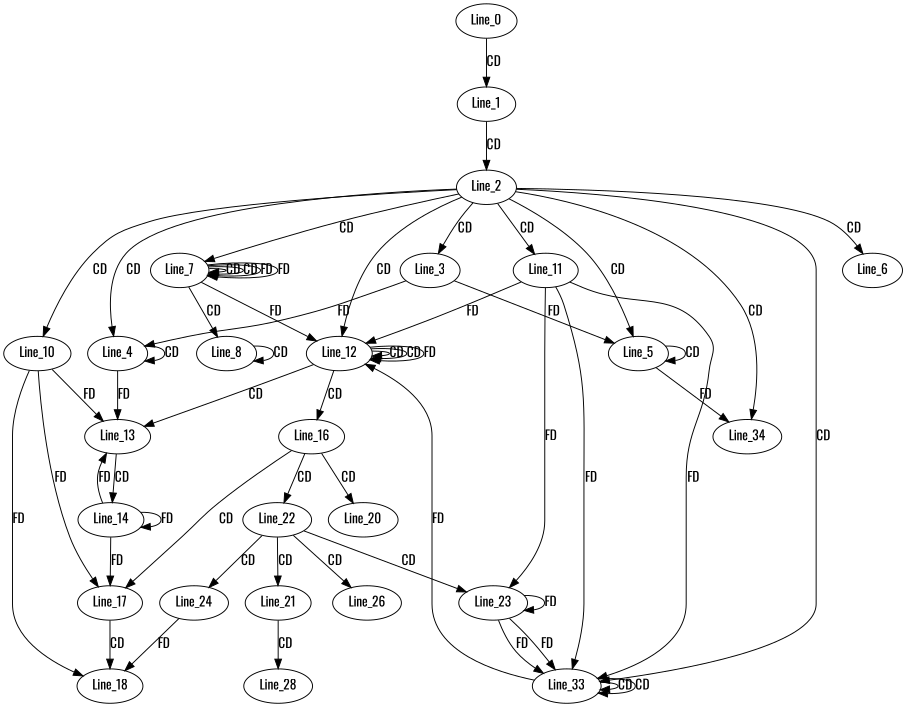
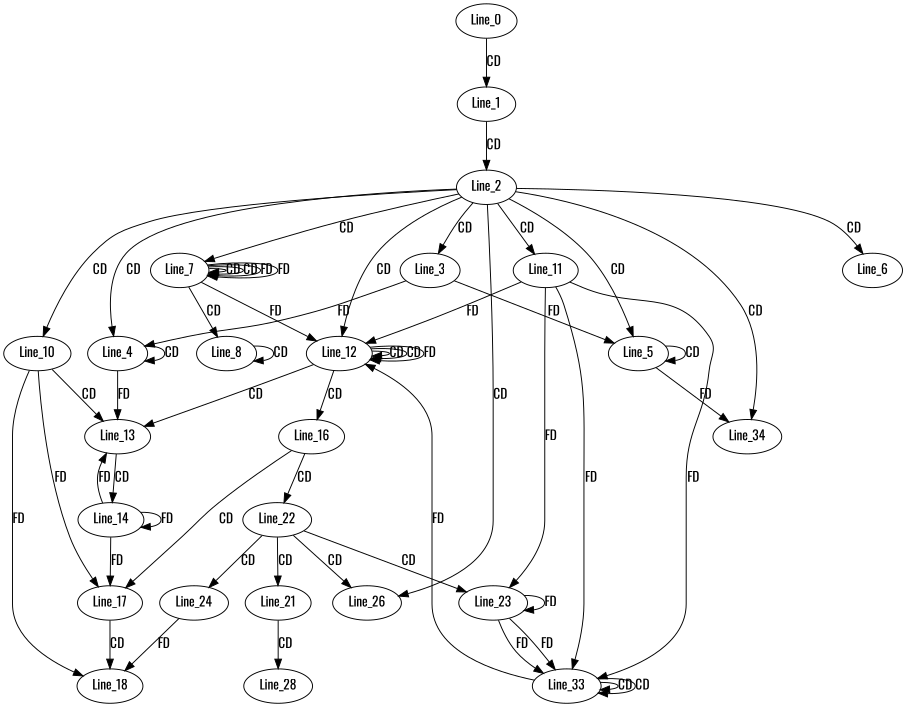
(816, 390) -> (493, 423)
(89, 395) -> (89, 395)
(363, 520) -> none
